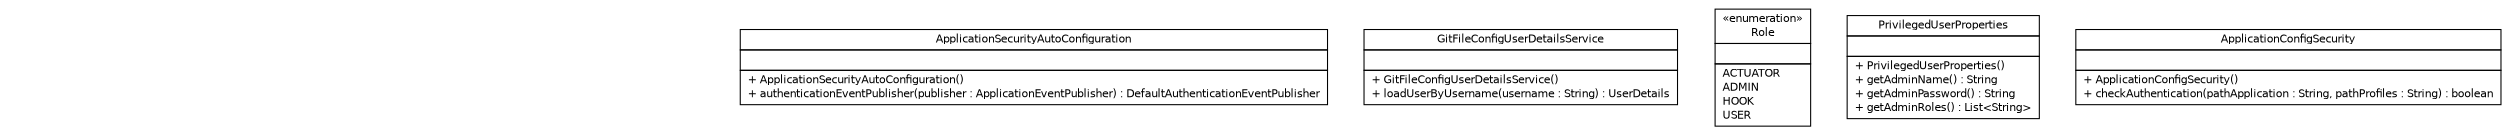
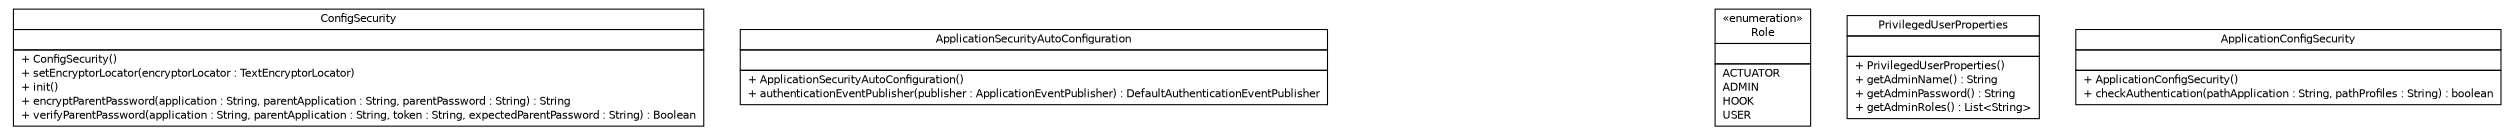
none -> (358, 67)
(1521, 67) -> none
